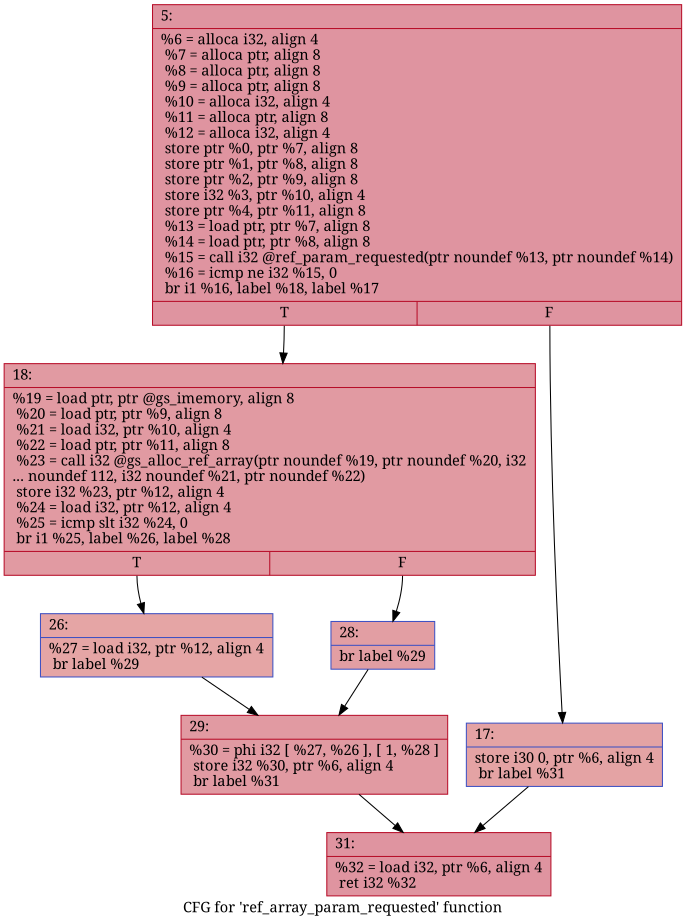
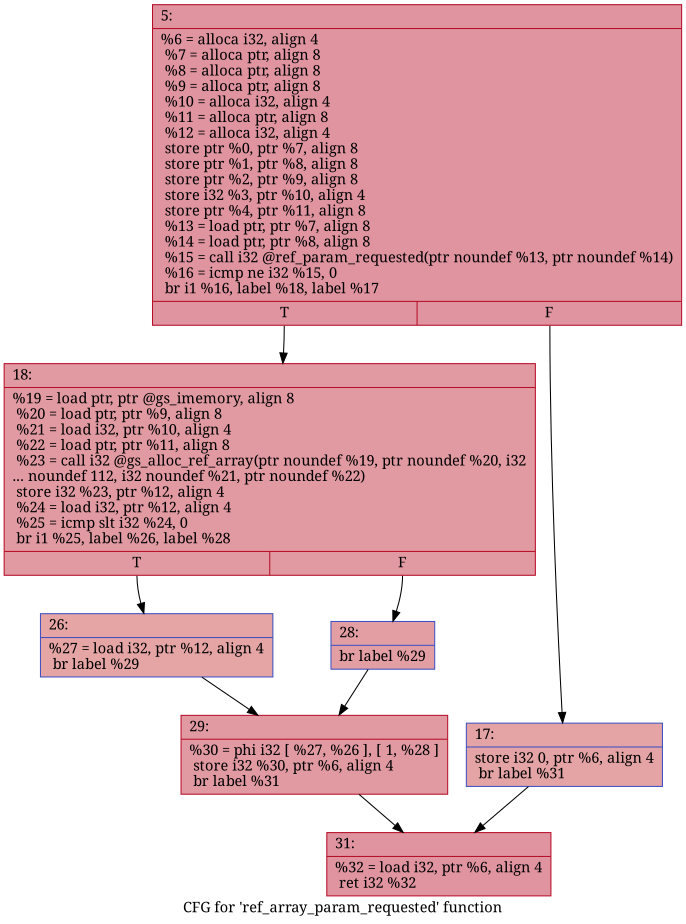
(564, 758) -> (564, 758)
